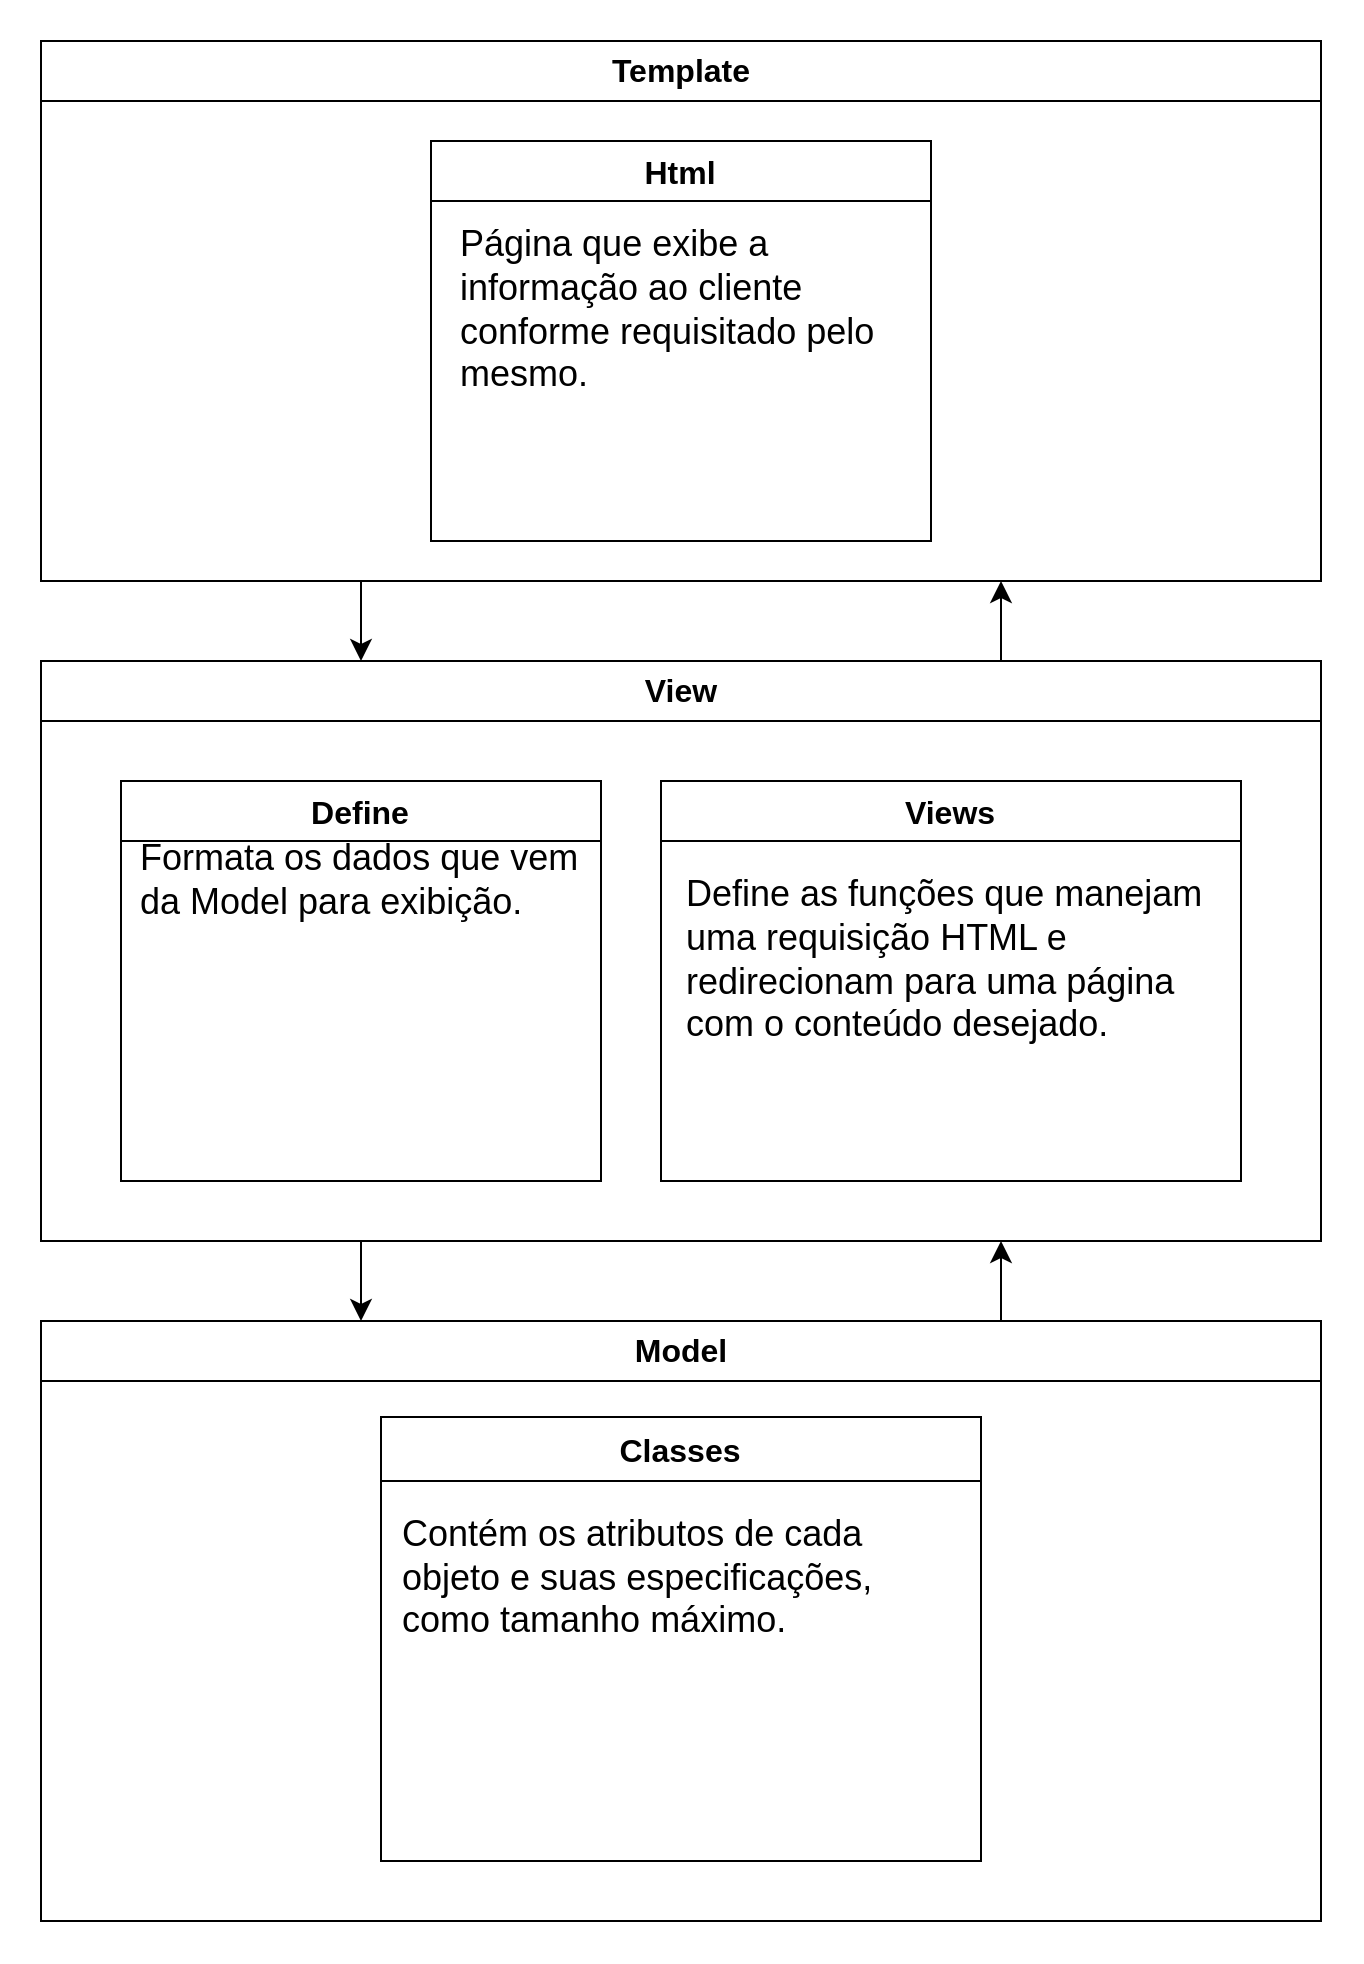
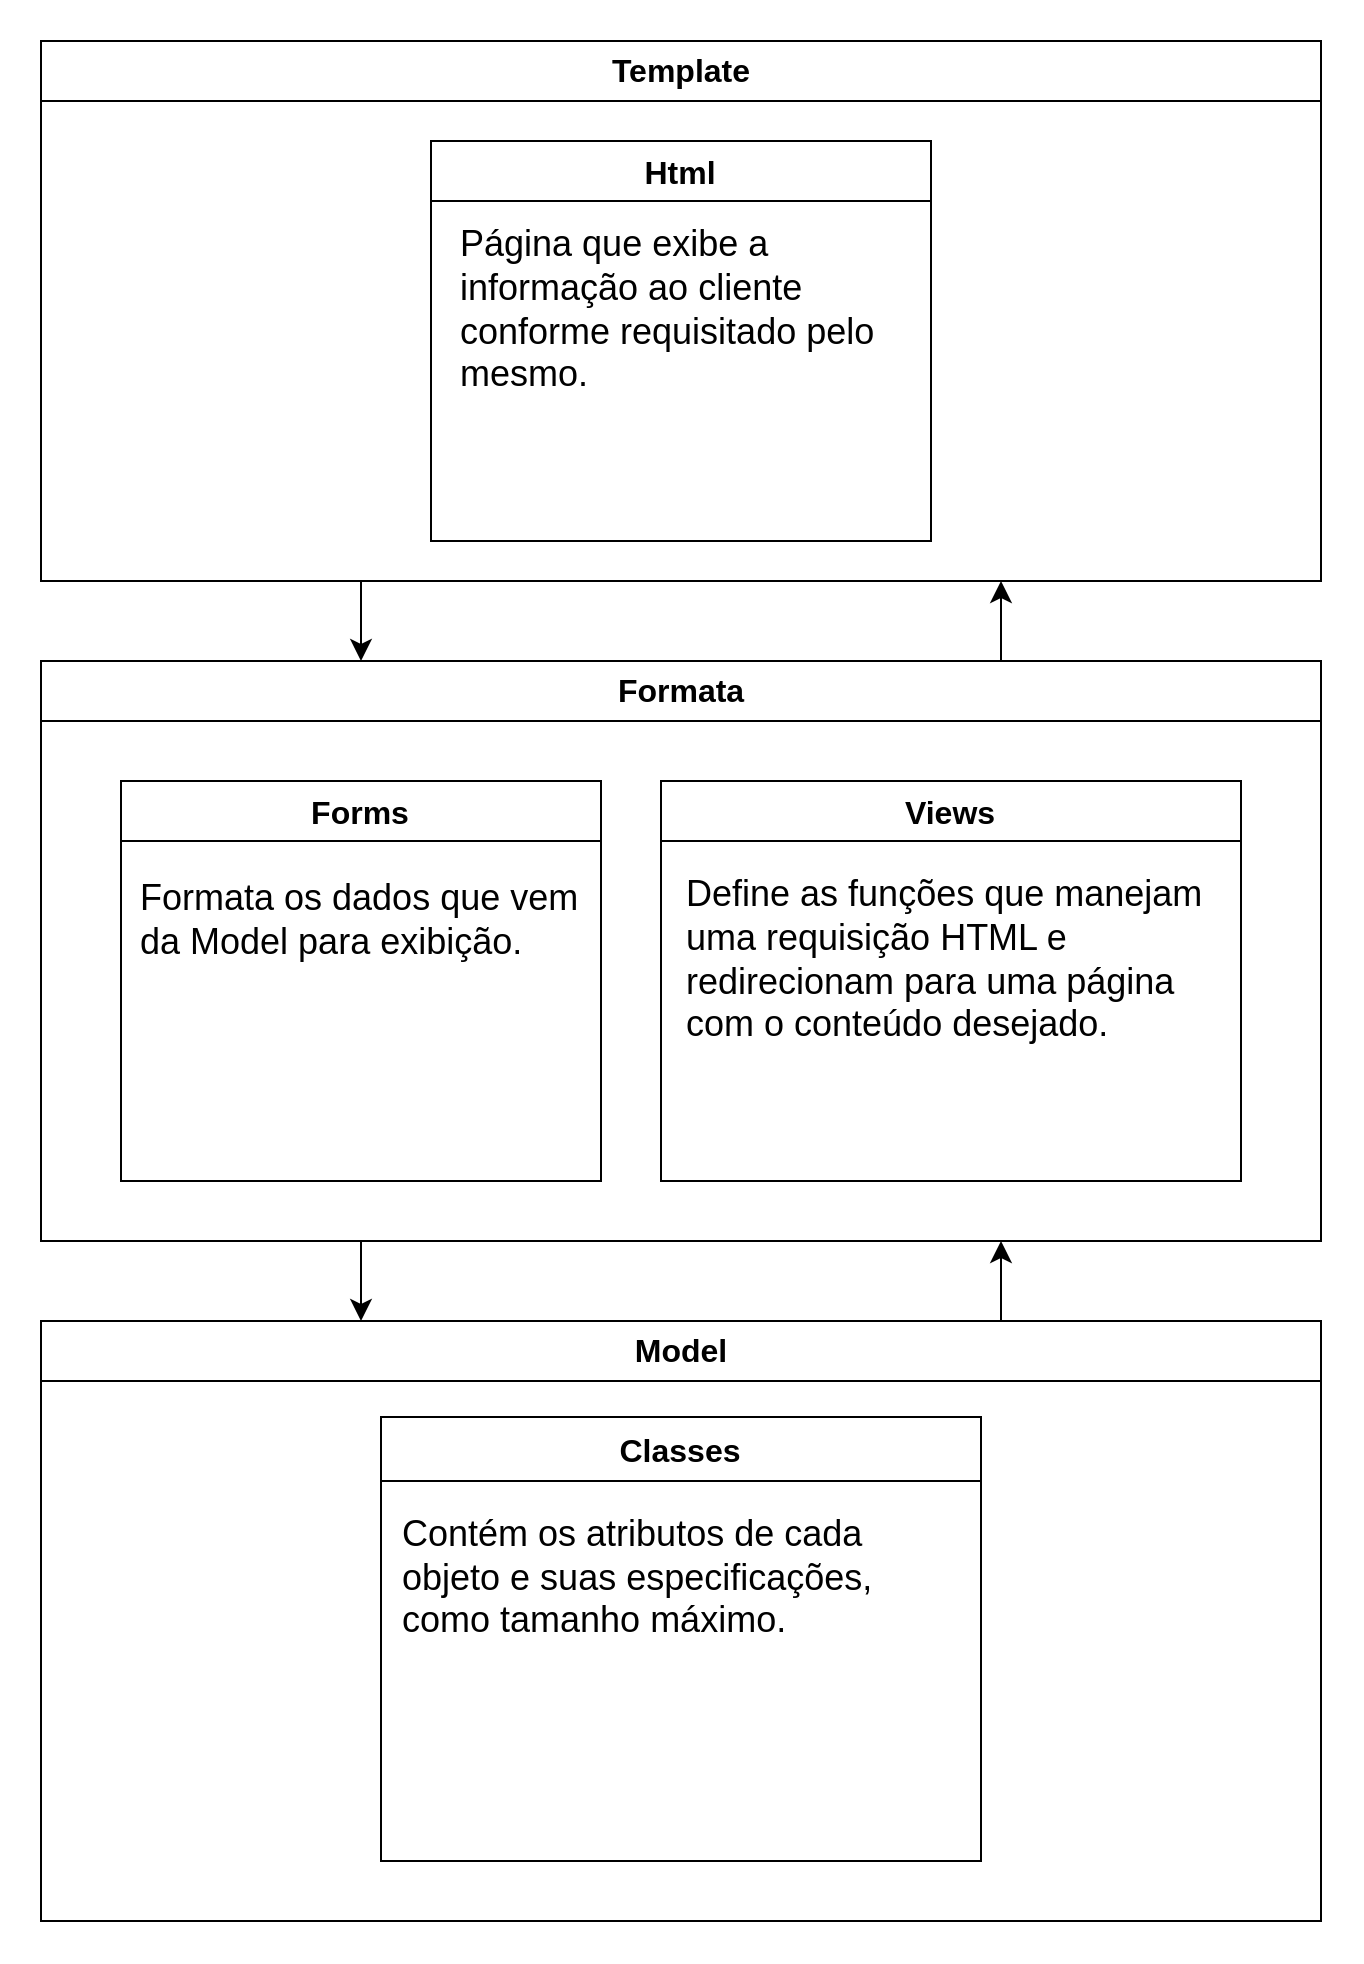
(682, 691) -> (682, 691)
(360, 813) -> (360, 813)
(361, 881) -> (361, 921)
